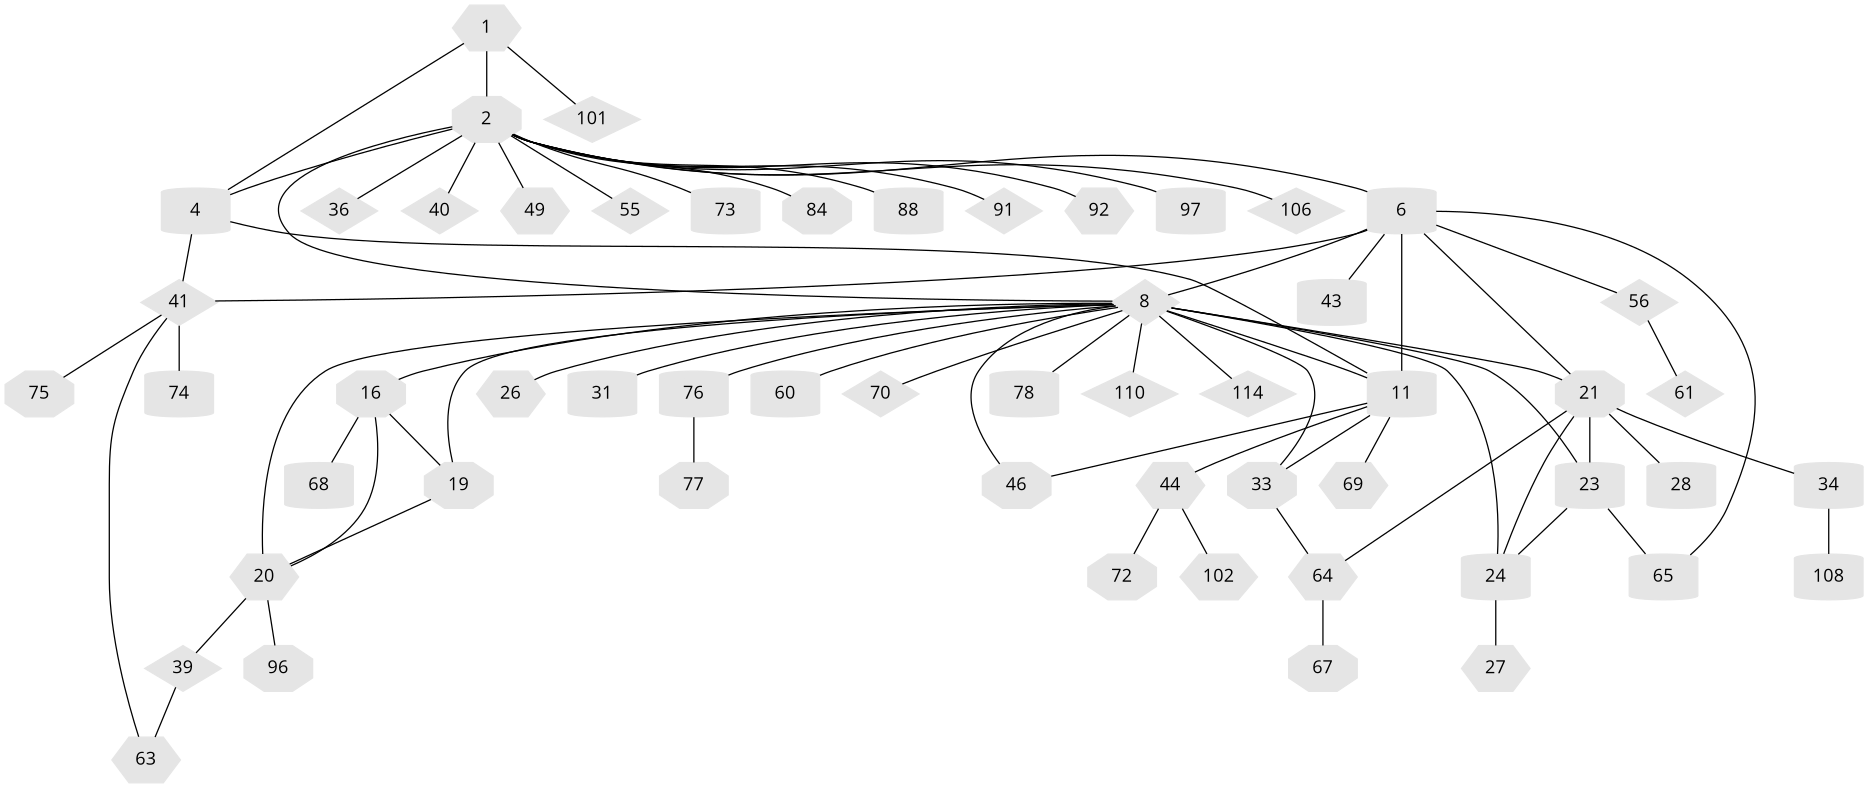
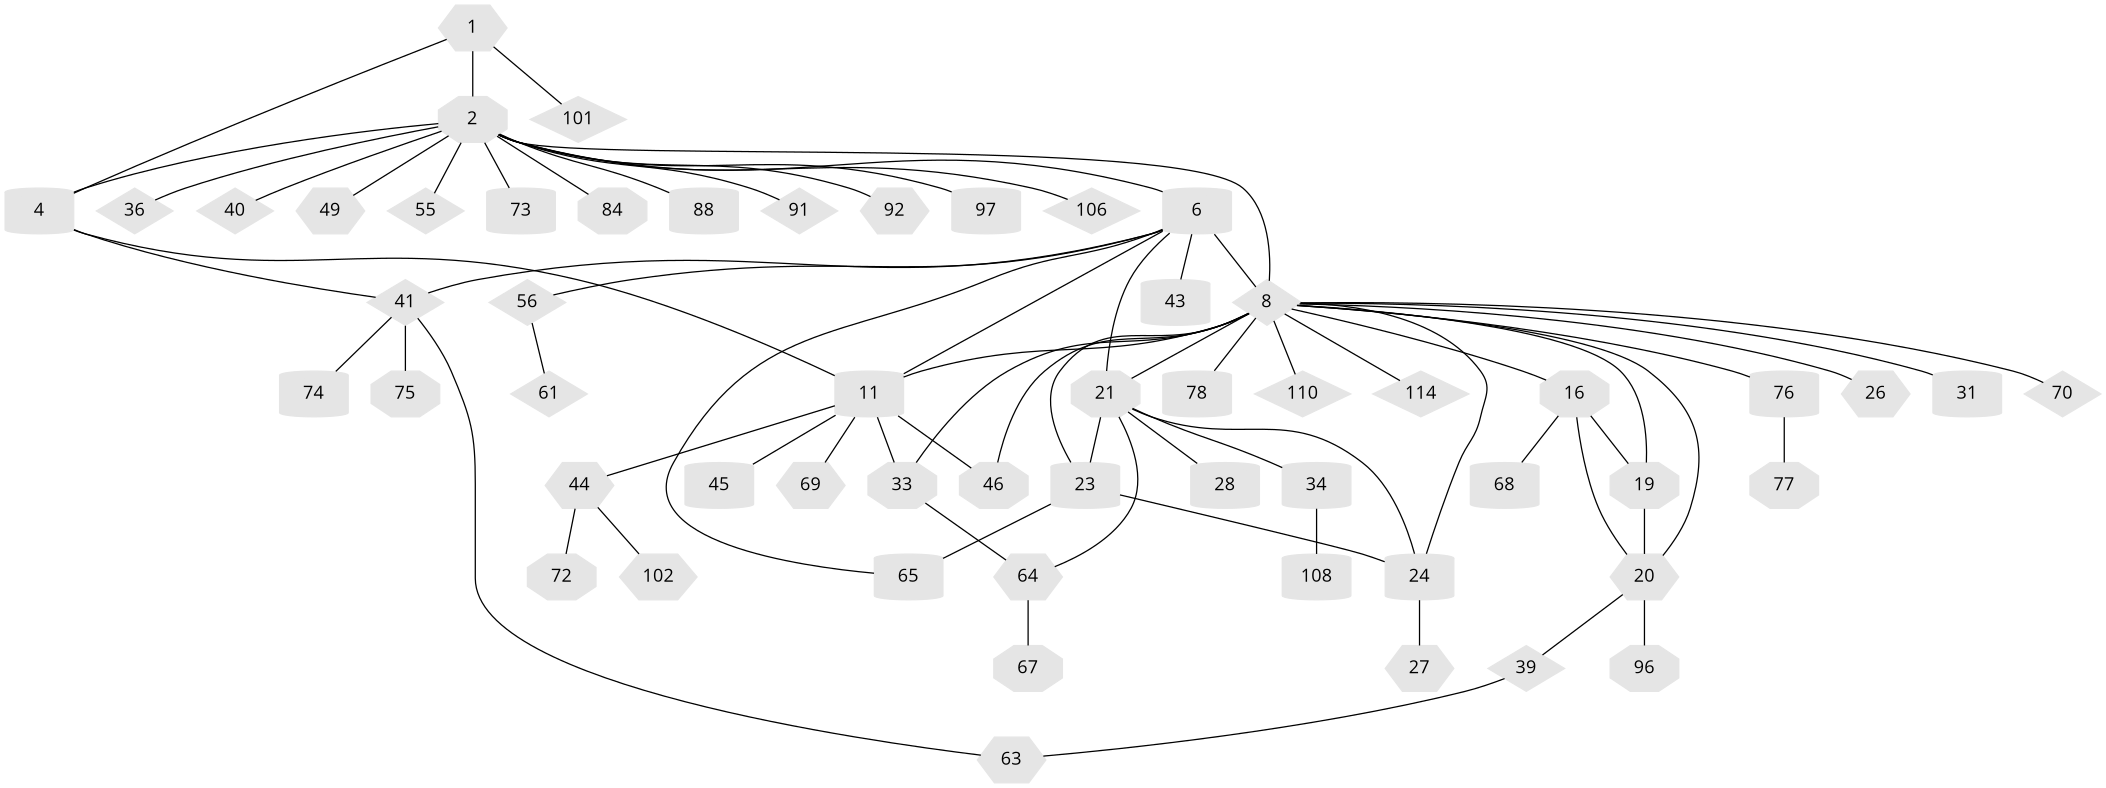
(785, 394) -> none
none -> (719, 485)
